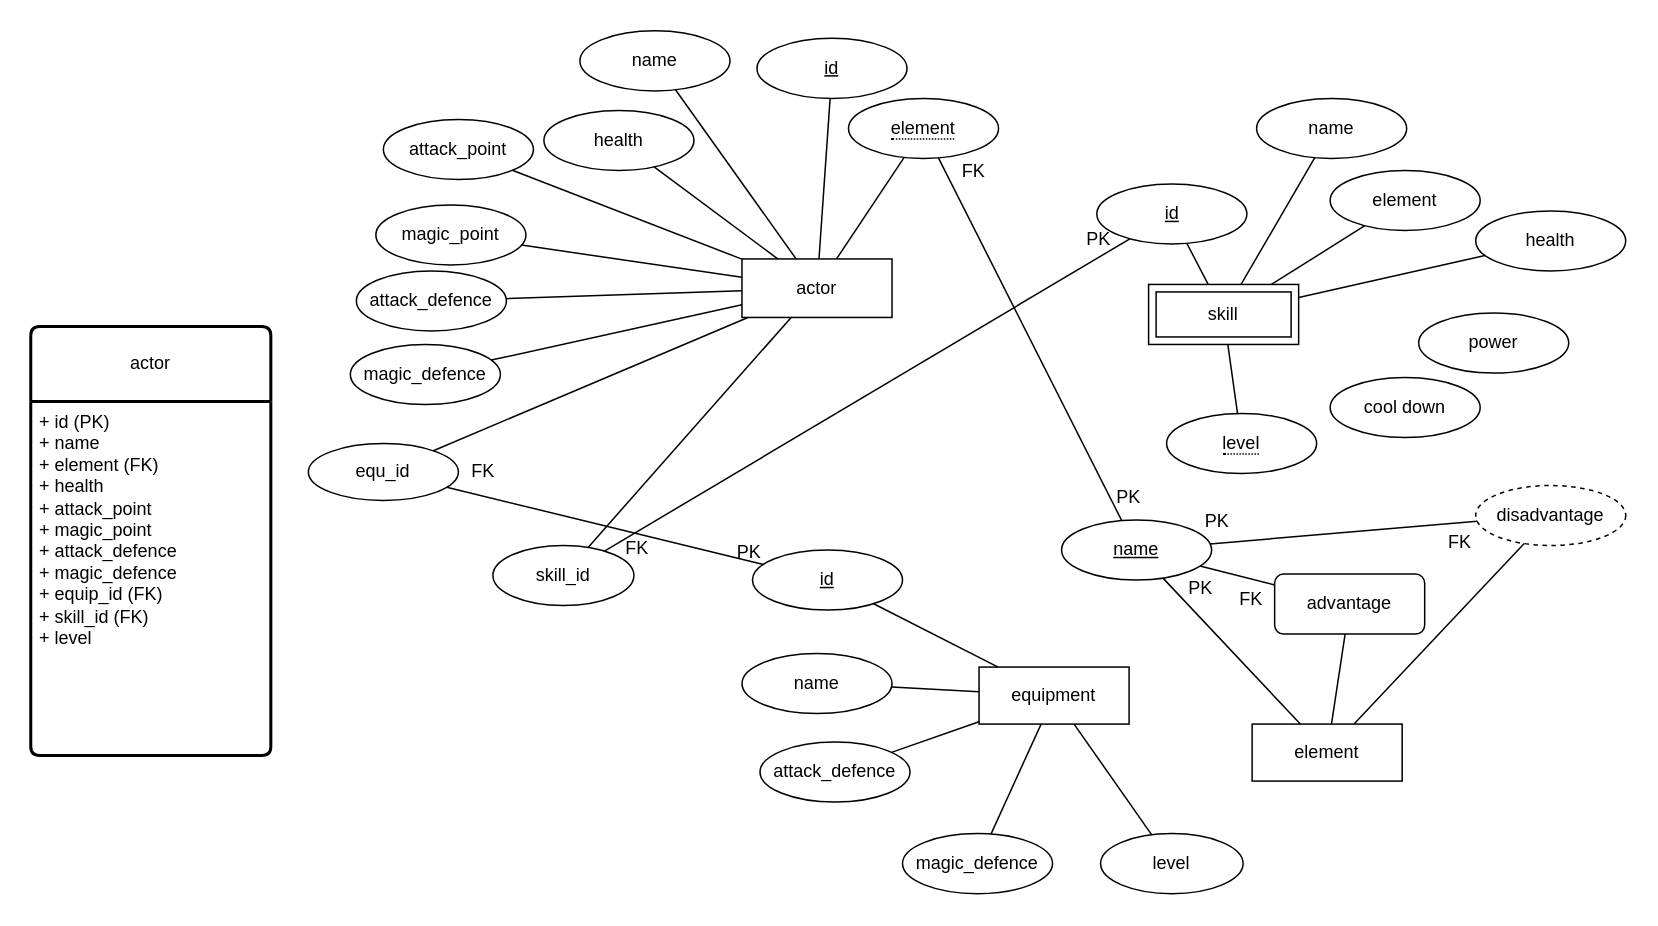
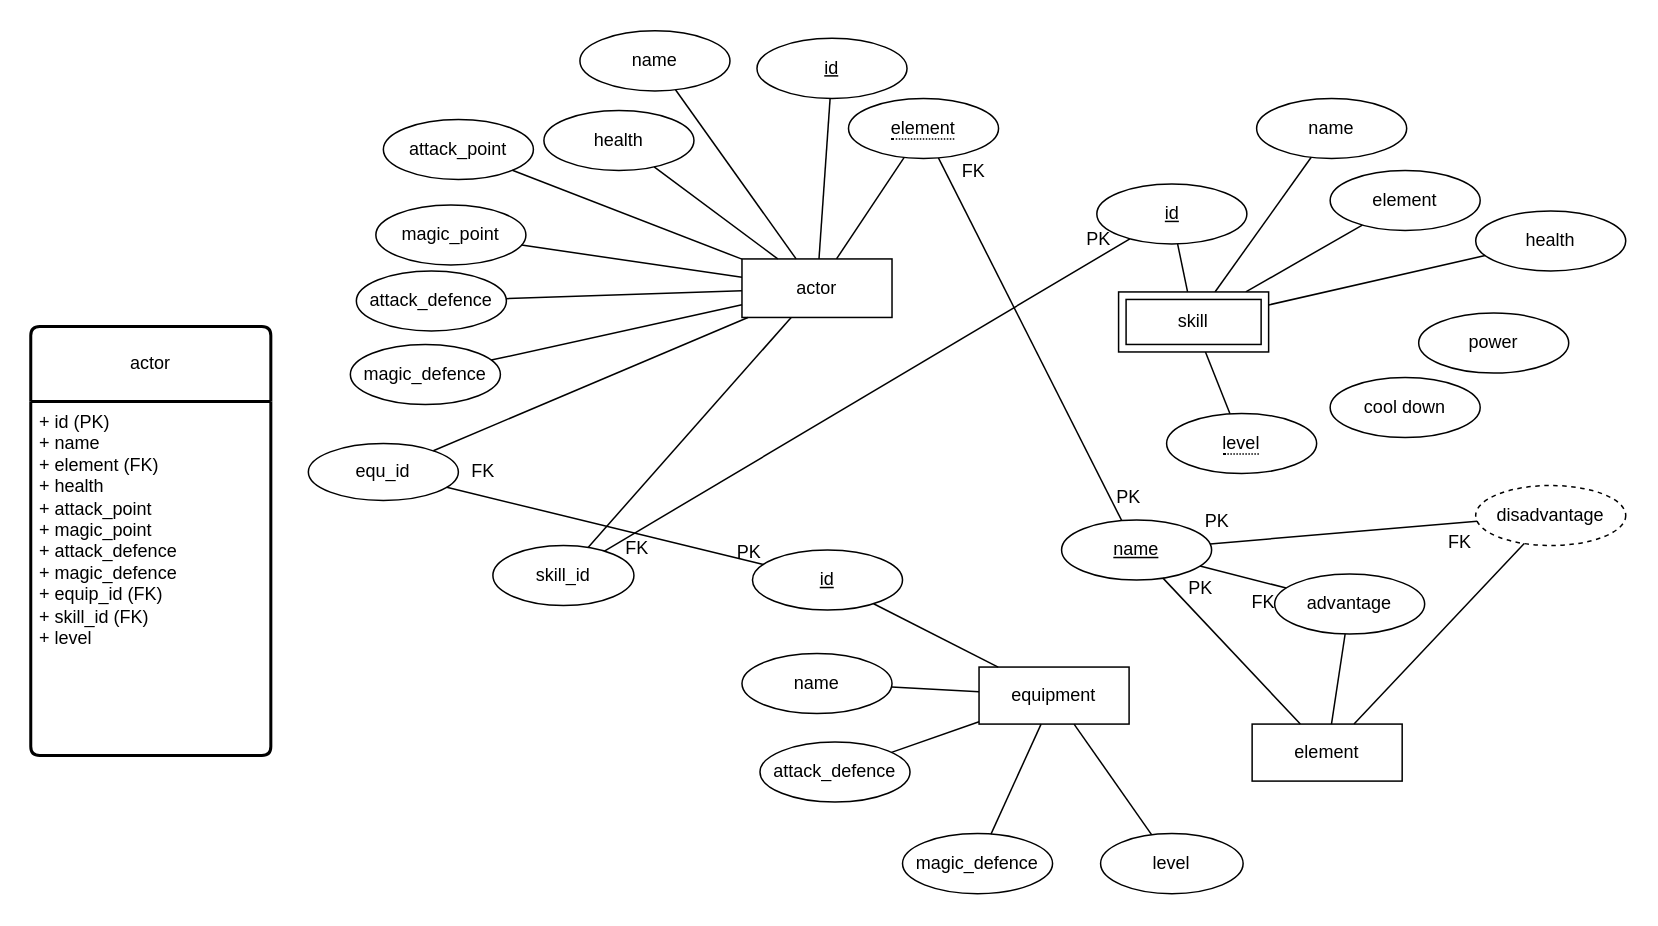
(1223, 314) -> (1193, 322)
(1349, 604) -> (1349, 604)
